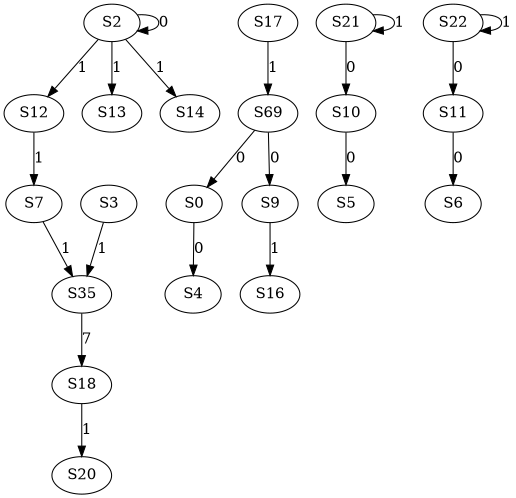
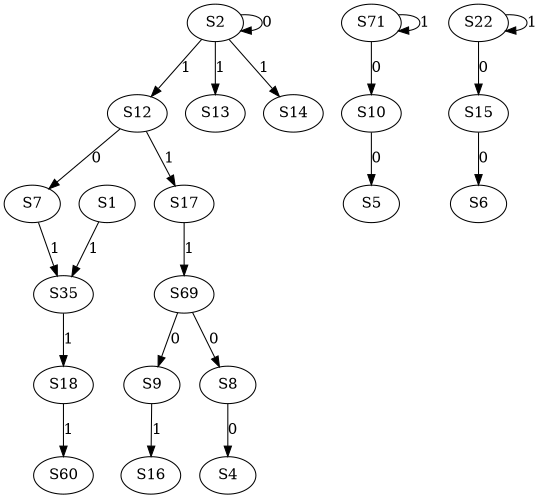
(346, 23) -> (371, 23)
(453, 113) -> (479, 113)
none -> (158, 154)
(39, 159) -> (97, 159)
(109, 204) -> (107, 204)
(194, 204) -> (228, 385)
(87, 340) -> (69, 340)
(82, 475) -> (63, 475)
